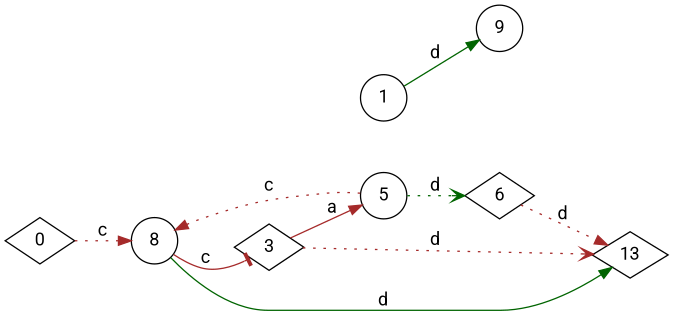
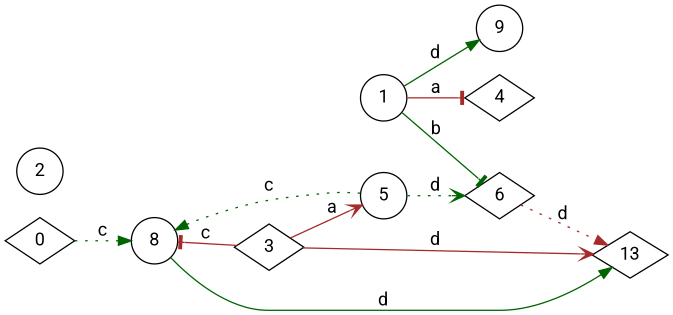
none -> (500, 98)
none -> (440, 146)
none -> (40, 171)
(272, 200) -> (272, 200)
(320, 224) -> (320, 224)
(97, 241) -> (97, 241)
(442, 251) -> (442, 251)
(208, 269) -> (211, 244)
